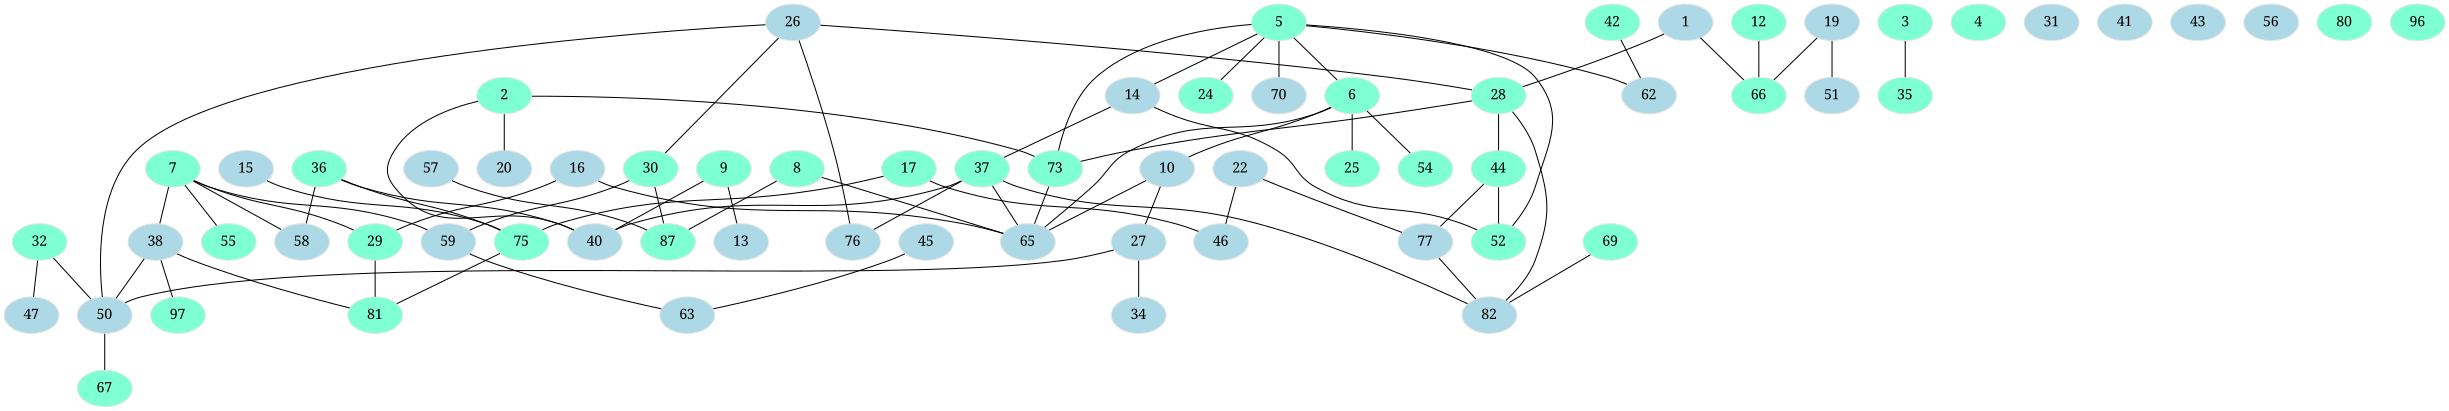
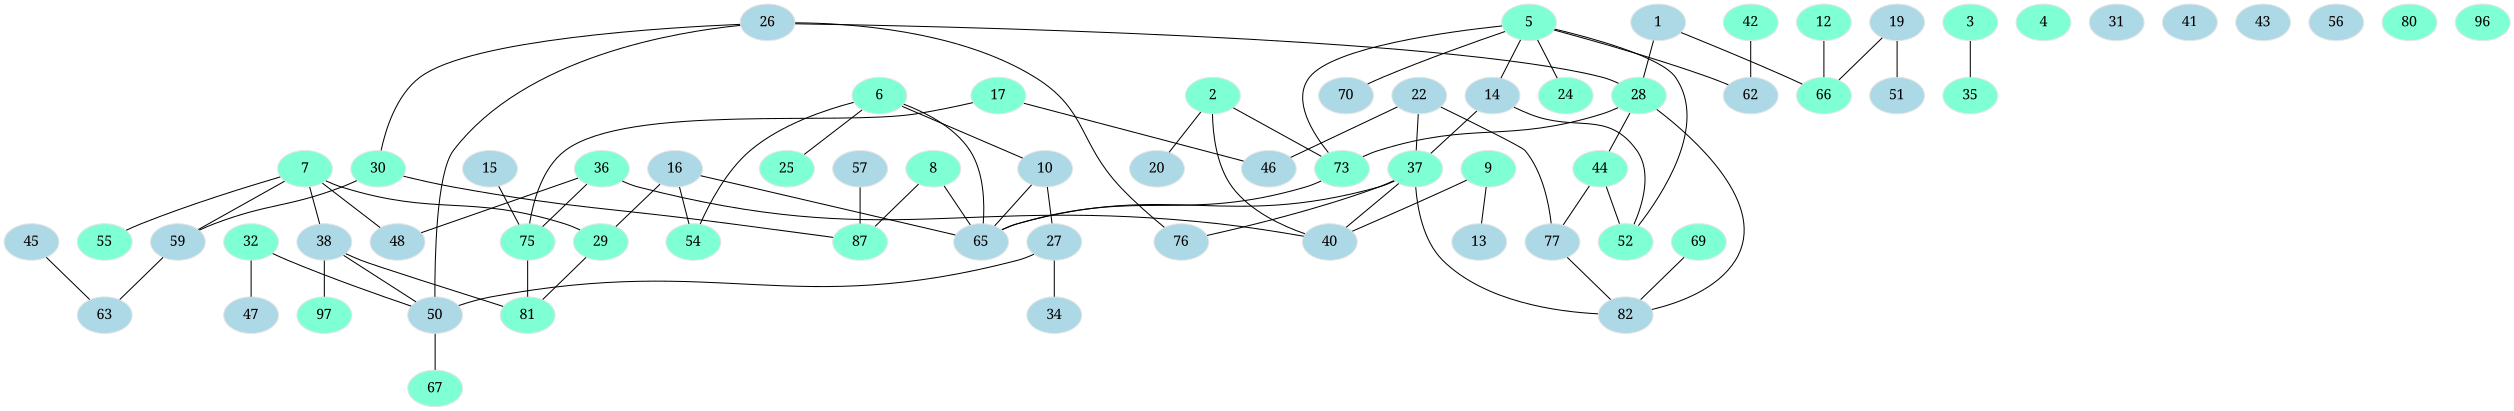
(1315, 59) -> none
none -> (1417, 132)
none -> (684, 205)
(302, 242) -> (398, 242)
